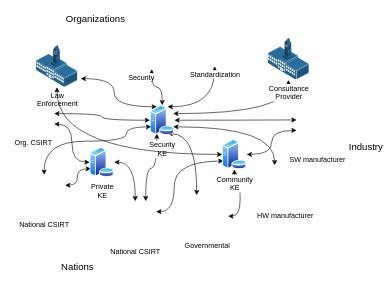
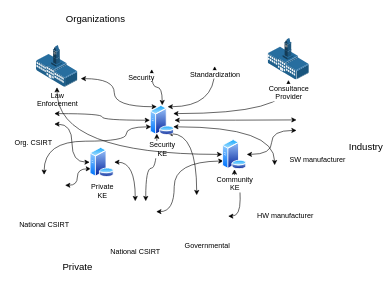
(78, 267) -> (78, 267)
